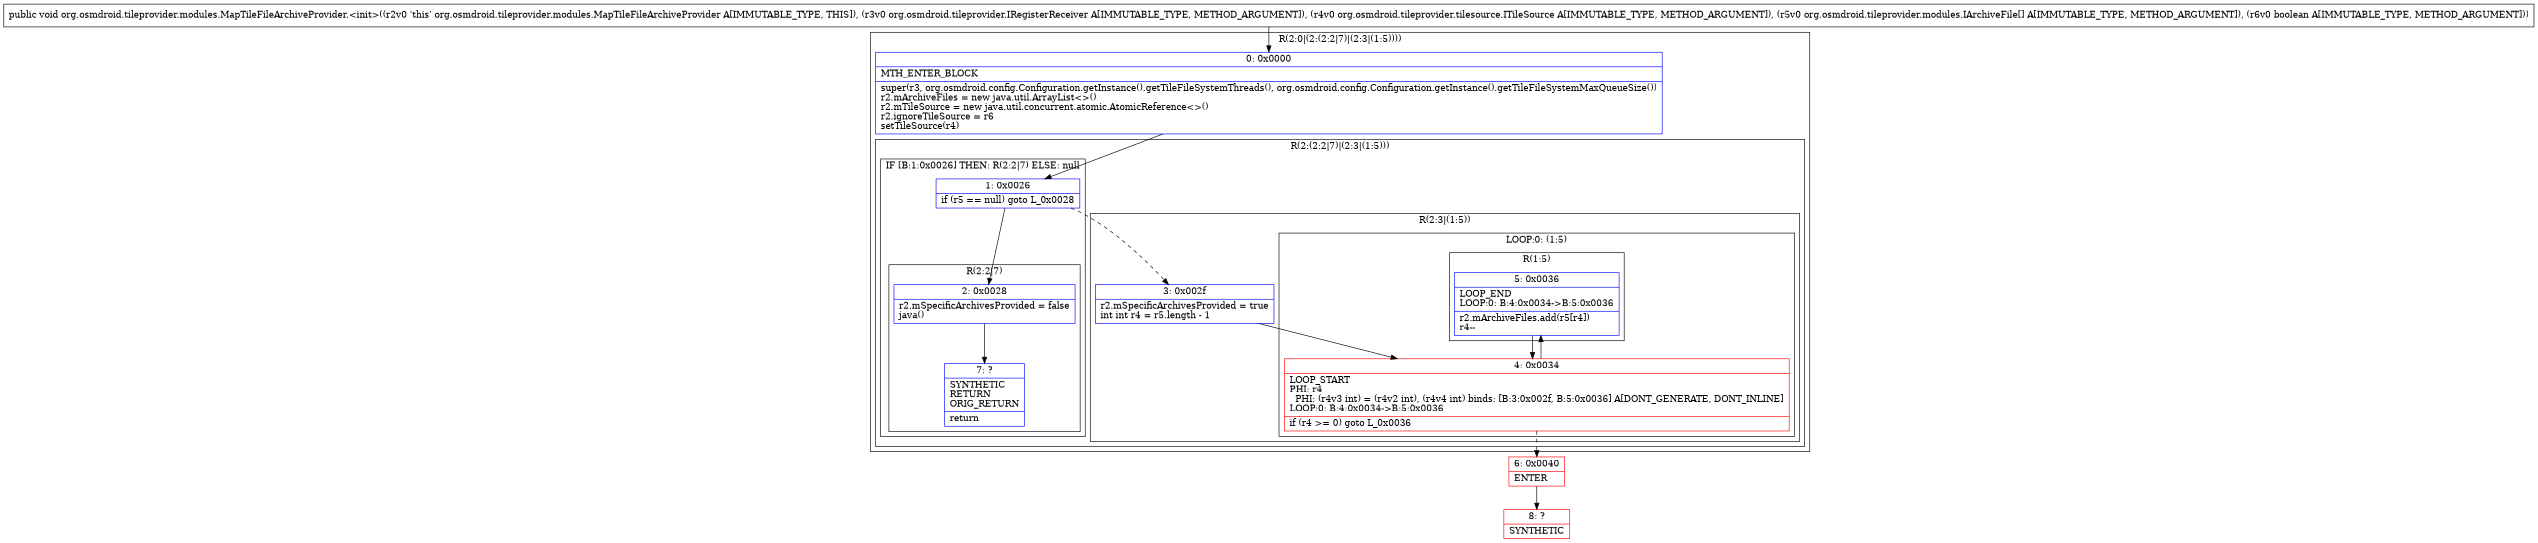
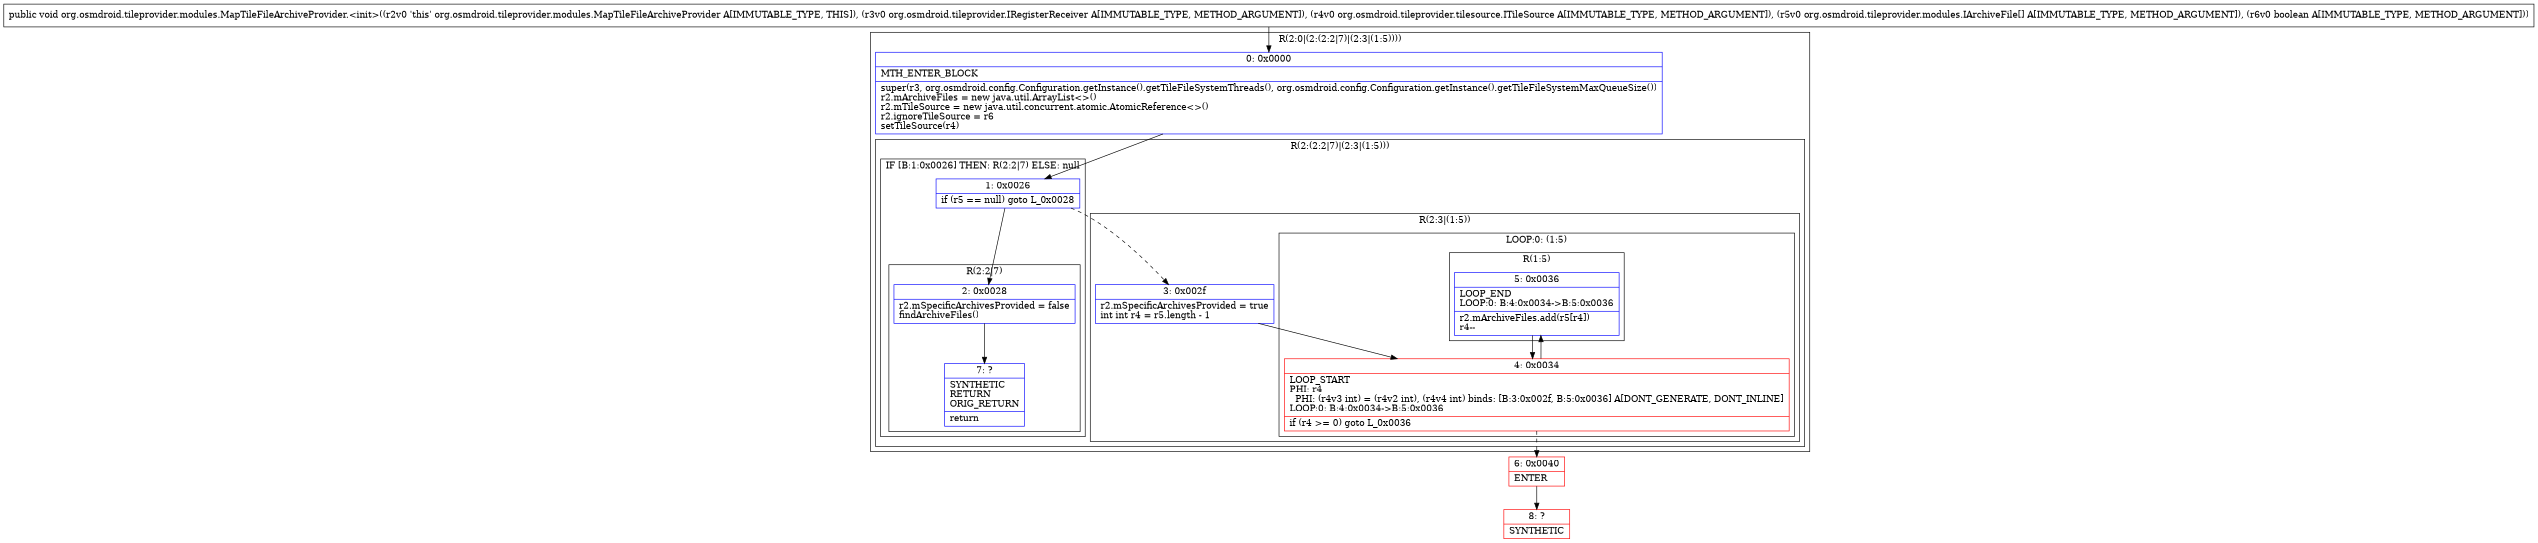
(912, 316) -> (939, 316)
